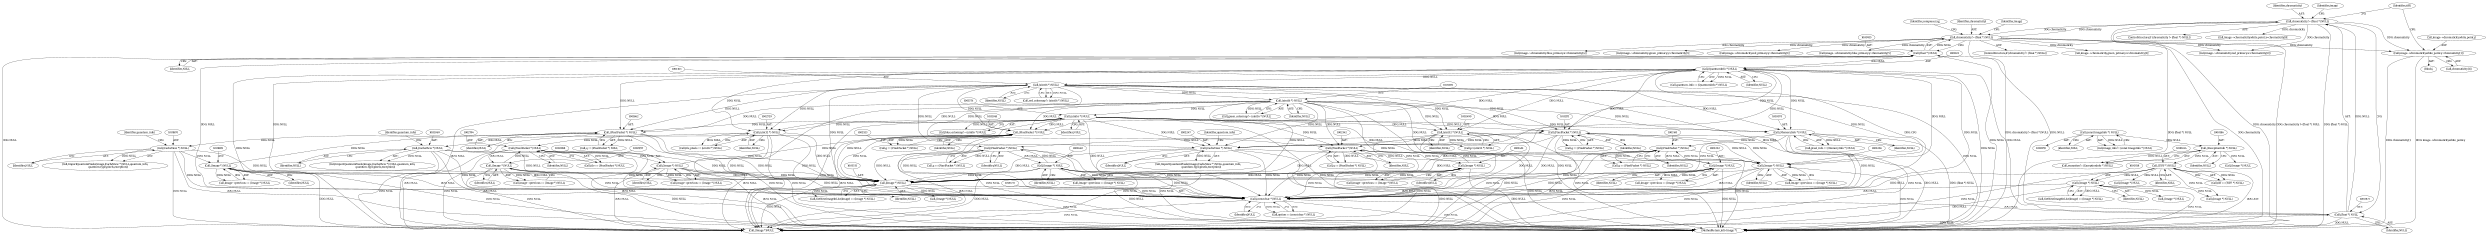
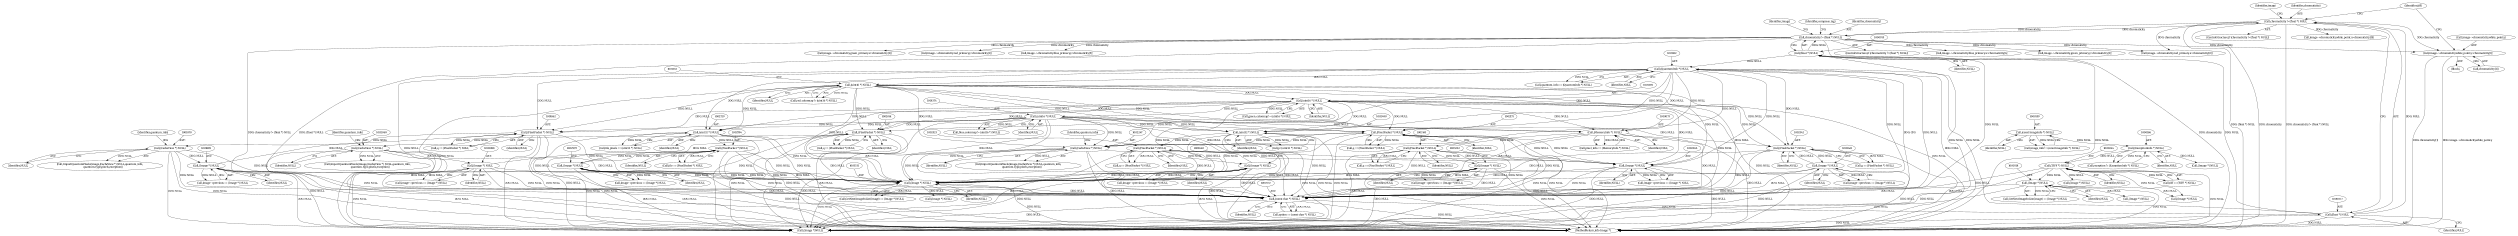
(2065, 139) -> (2035, 124)
(1962, 183) -> (1755, 183)
(2253, 199) -> (2217, 199)
